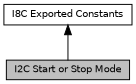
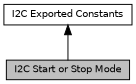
(68, 15) -> (68, 15)
